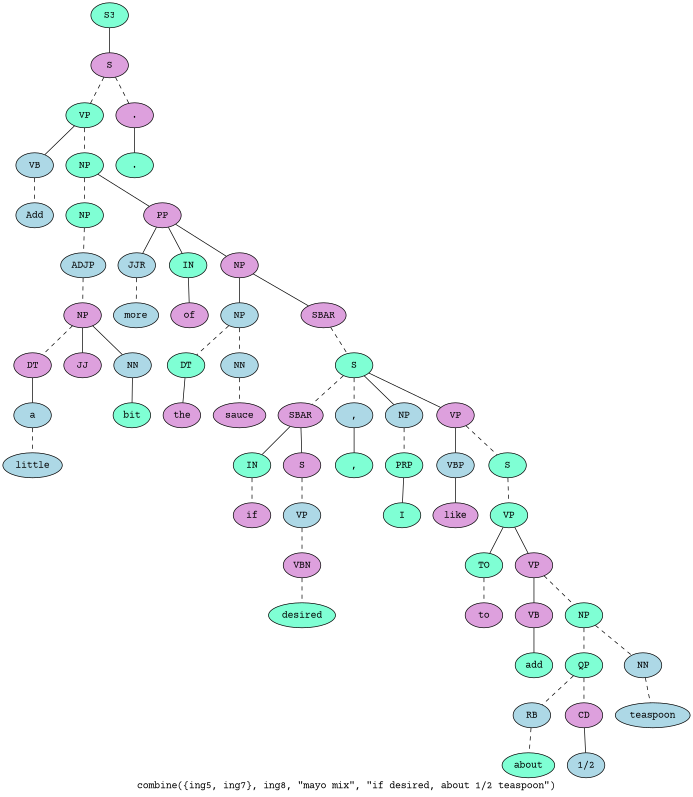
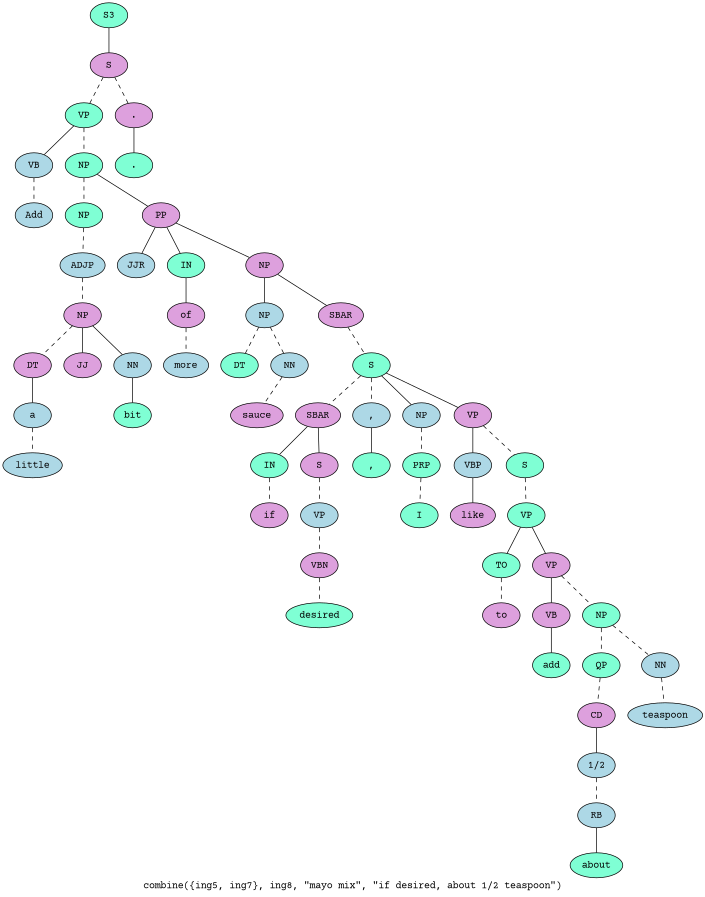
(136, 290) -> (186, 340)
(182, 415) -> none
(403, 490) -> (420, 490)
(558, 690) -> (596, 790)
(530, 740) -> (596, 840)
